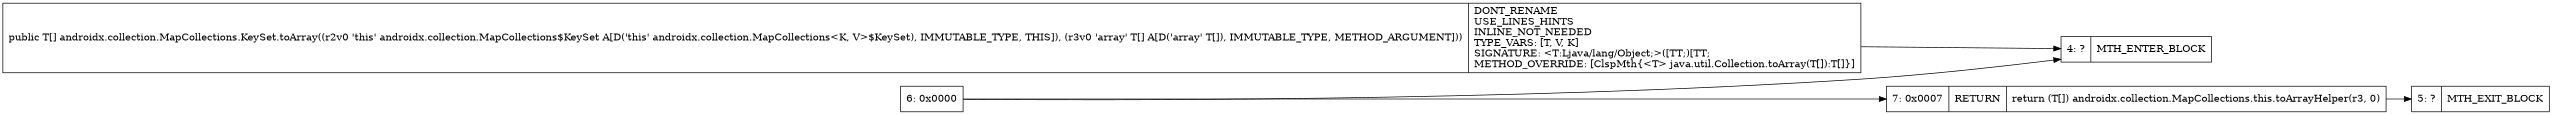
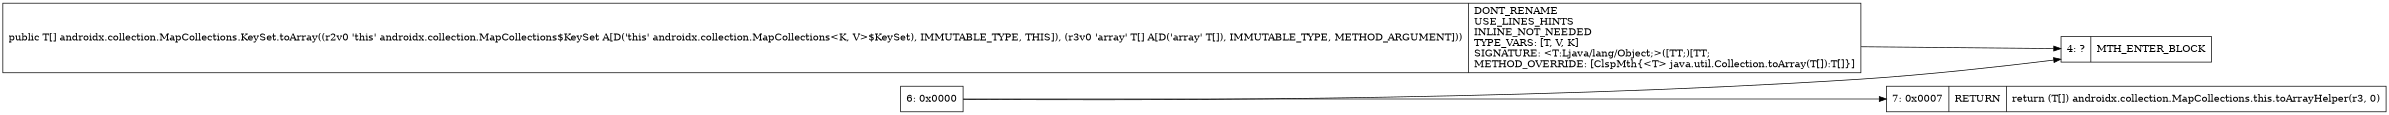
(2480, 99) -> none
